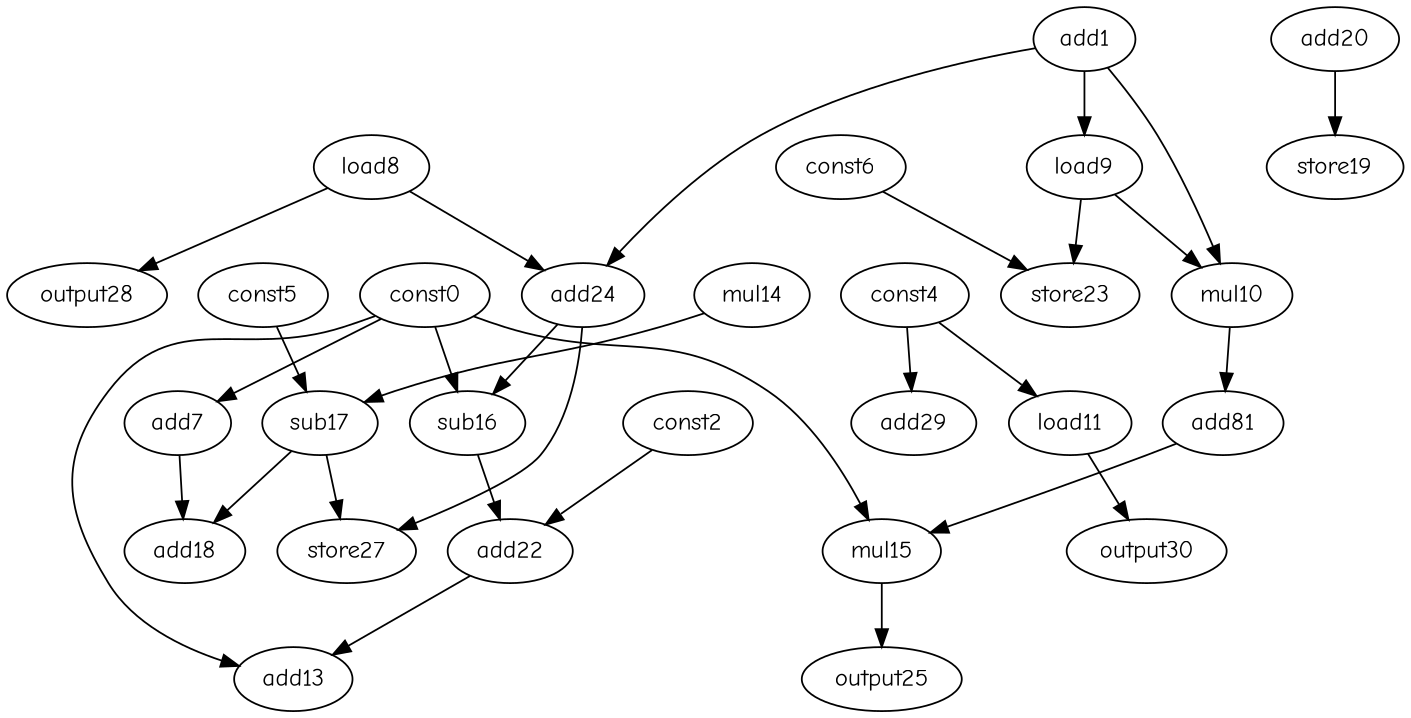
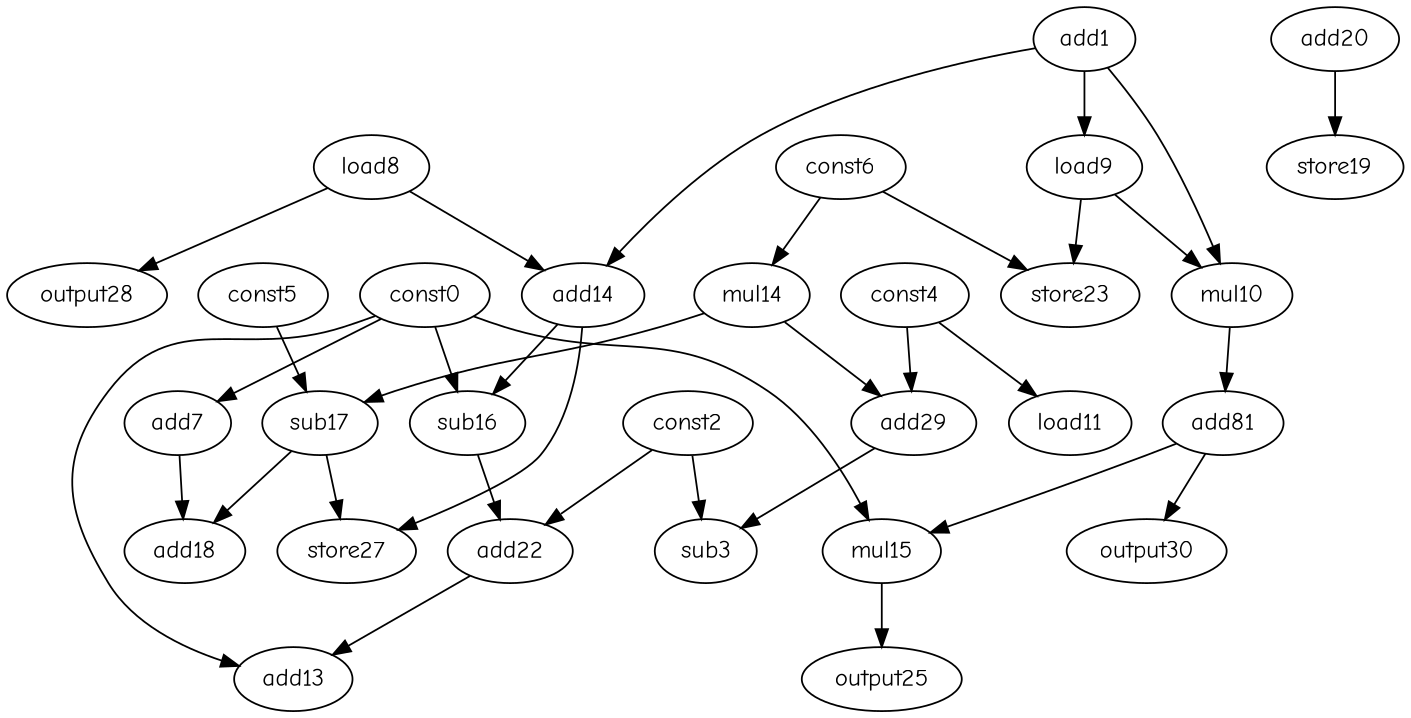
none -> (802, 224)
(583, 295) -> (583, 295)
none -> (825, 353)
(1106, 483) -> (1190, 479)
none -> (706, 551)
